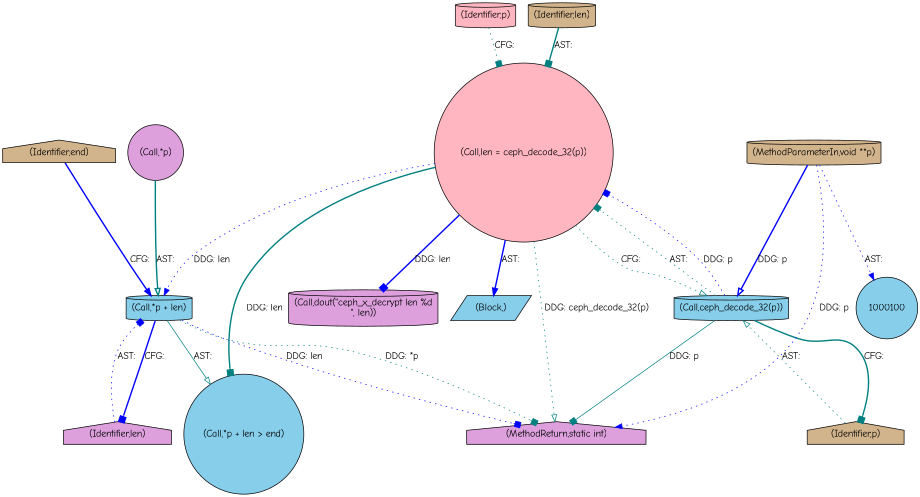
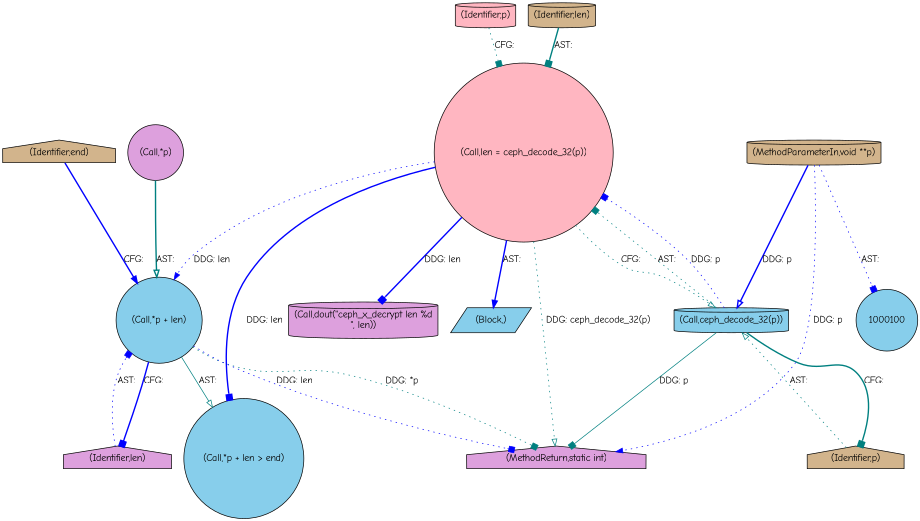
(845, 219) -> (846, 225)
(291, 231) -> (281, 239)
(159, 308) -> (159, 320)
